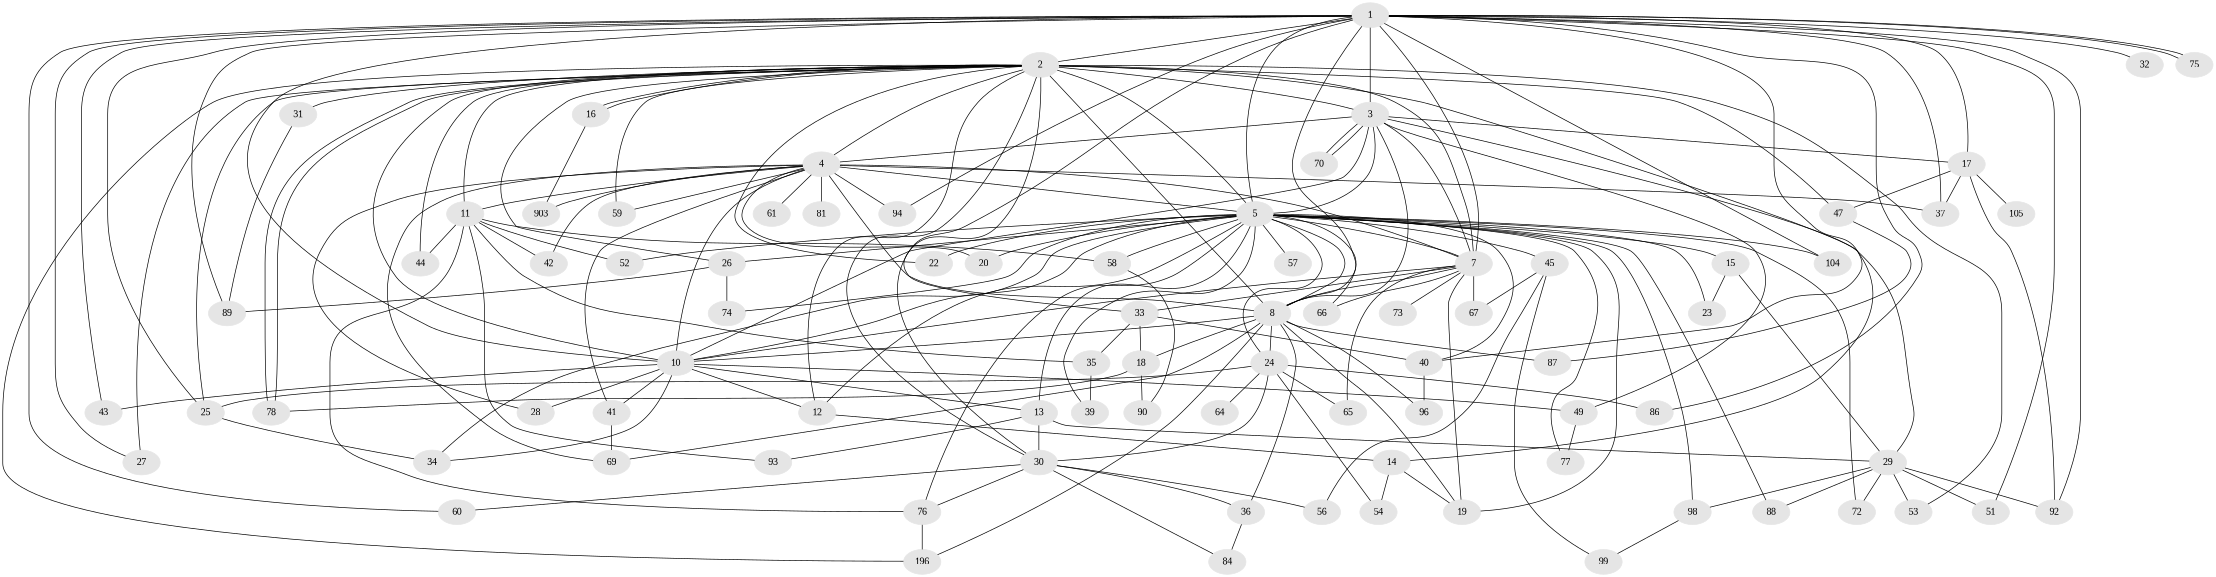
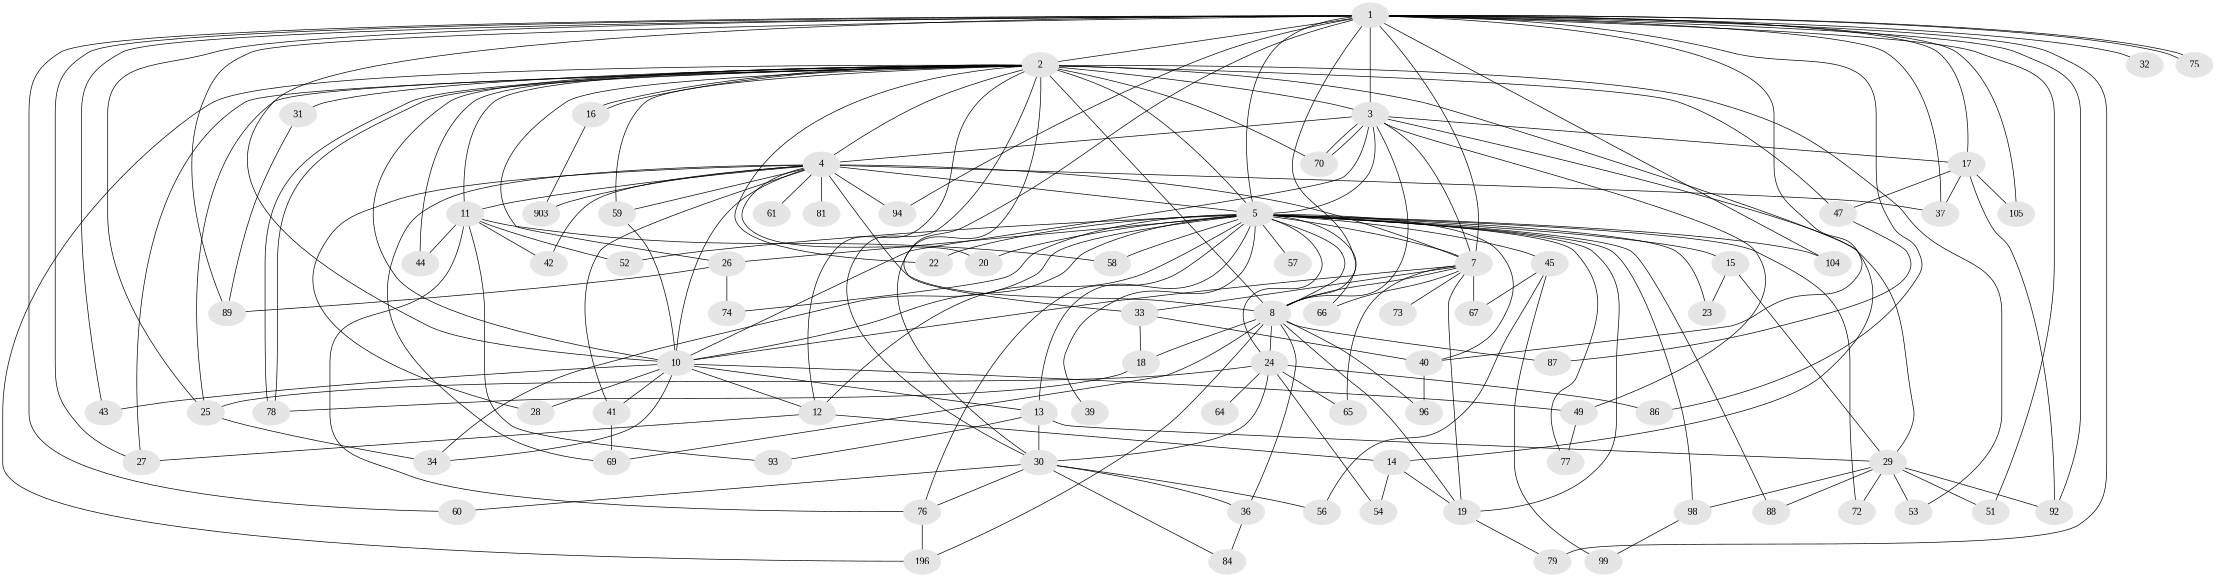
none -> (1757, 24)
(1391, 101) -> (1185, 102)
(974, 342) -> (662, 283)
(1091, 363) -> none
(1142, 413) -> none
none -> (479, 438)
none -> (1552, 562)
